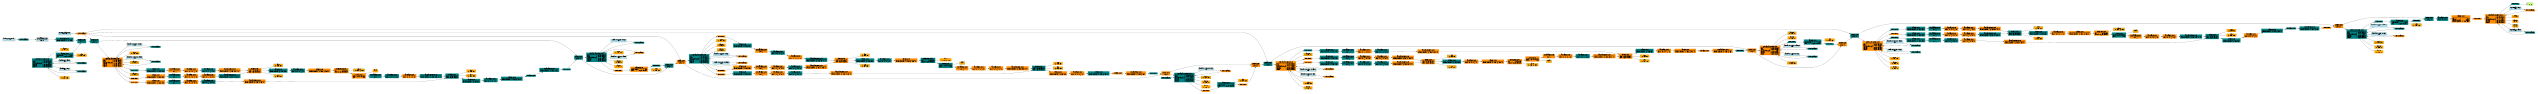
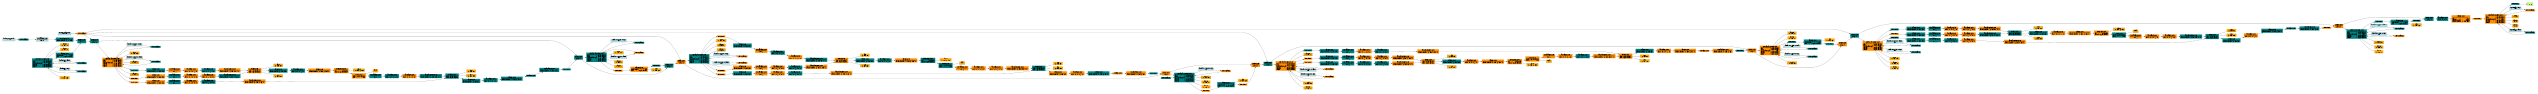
none -> (65, 45)
(1792, 46) -> (1792, 46)
(82, 55) -> none
